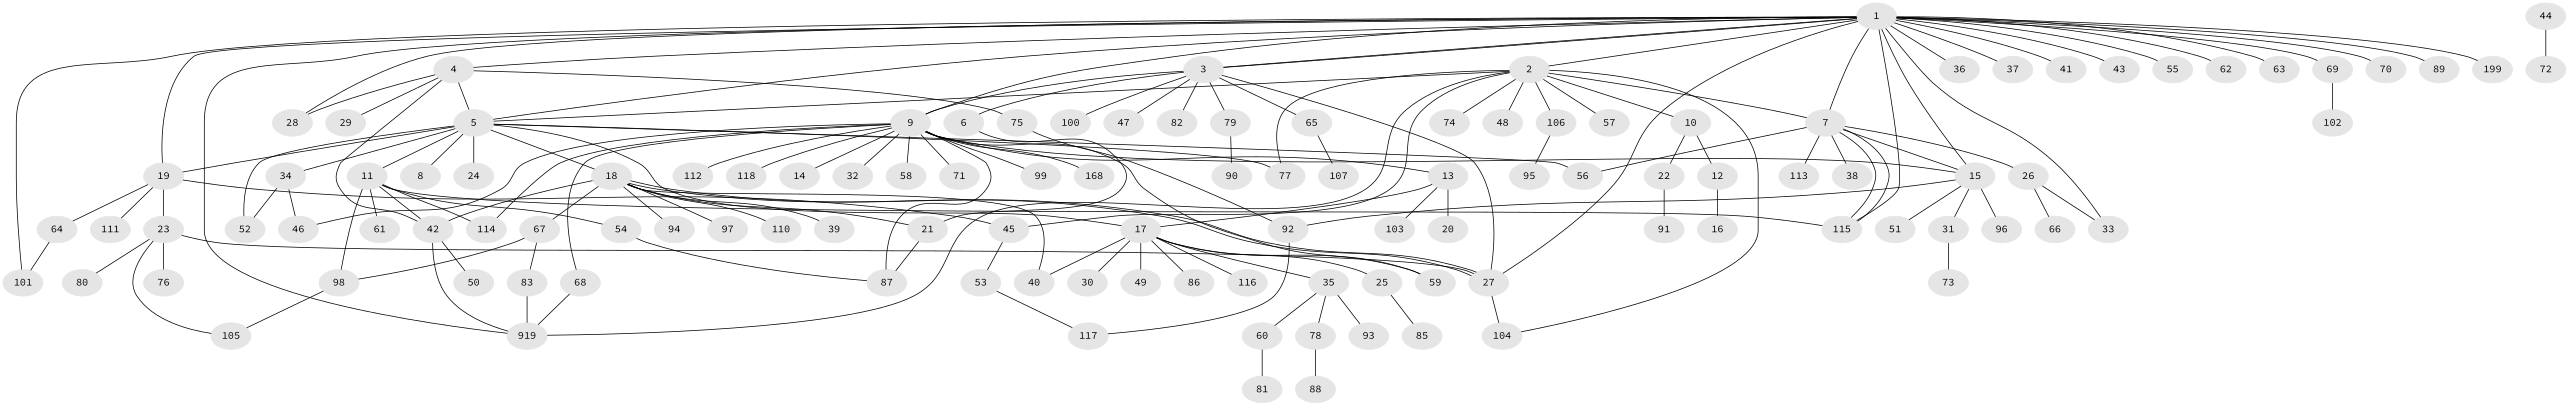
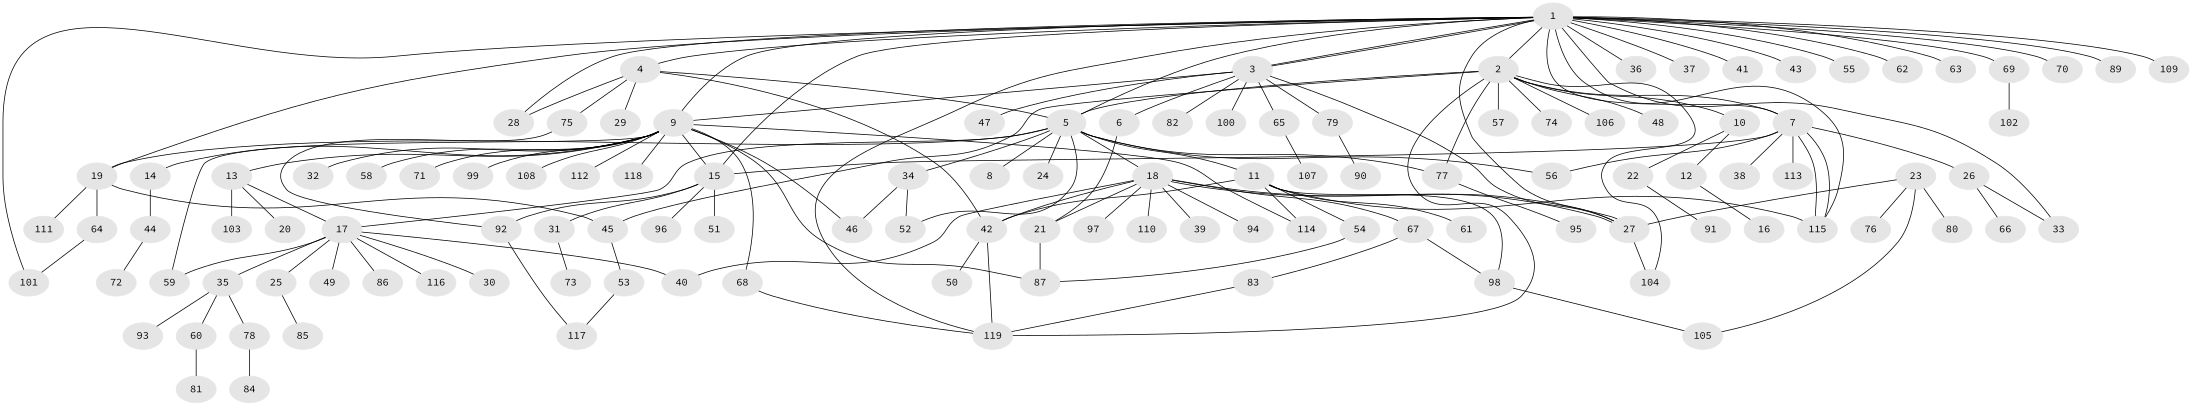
(2493, 70) -> (2169, 70)
(1543, 150) -> (1527, 209)
(1094, 176) -> (526, 176)
none -> (150, 203)
(164, 203) -> none
(527, 336) -> (993, 336)
(1315, 389) -> (249, 389)
